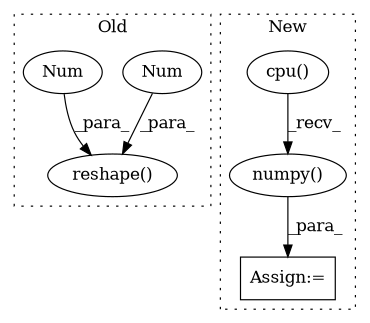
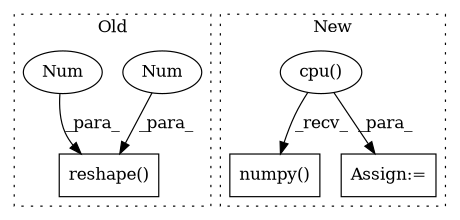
(113, 175) -> (109, 175)
(288, 175) -> (275, 175)
(288, 221) -> (351, 118)
